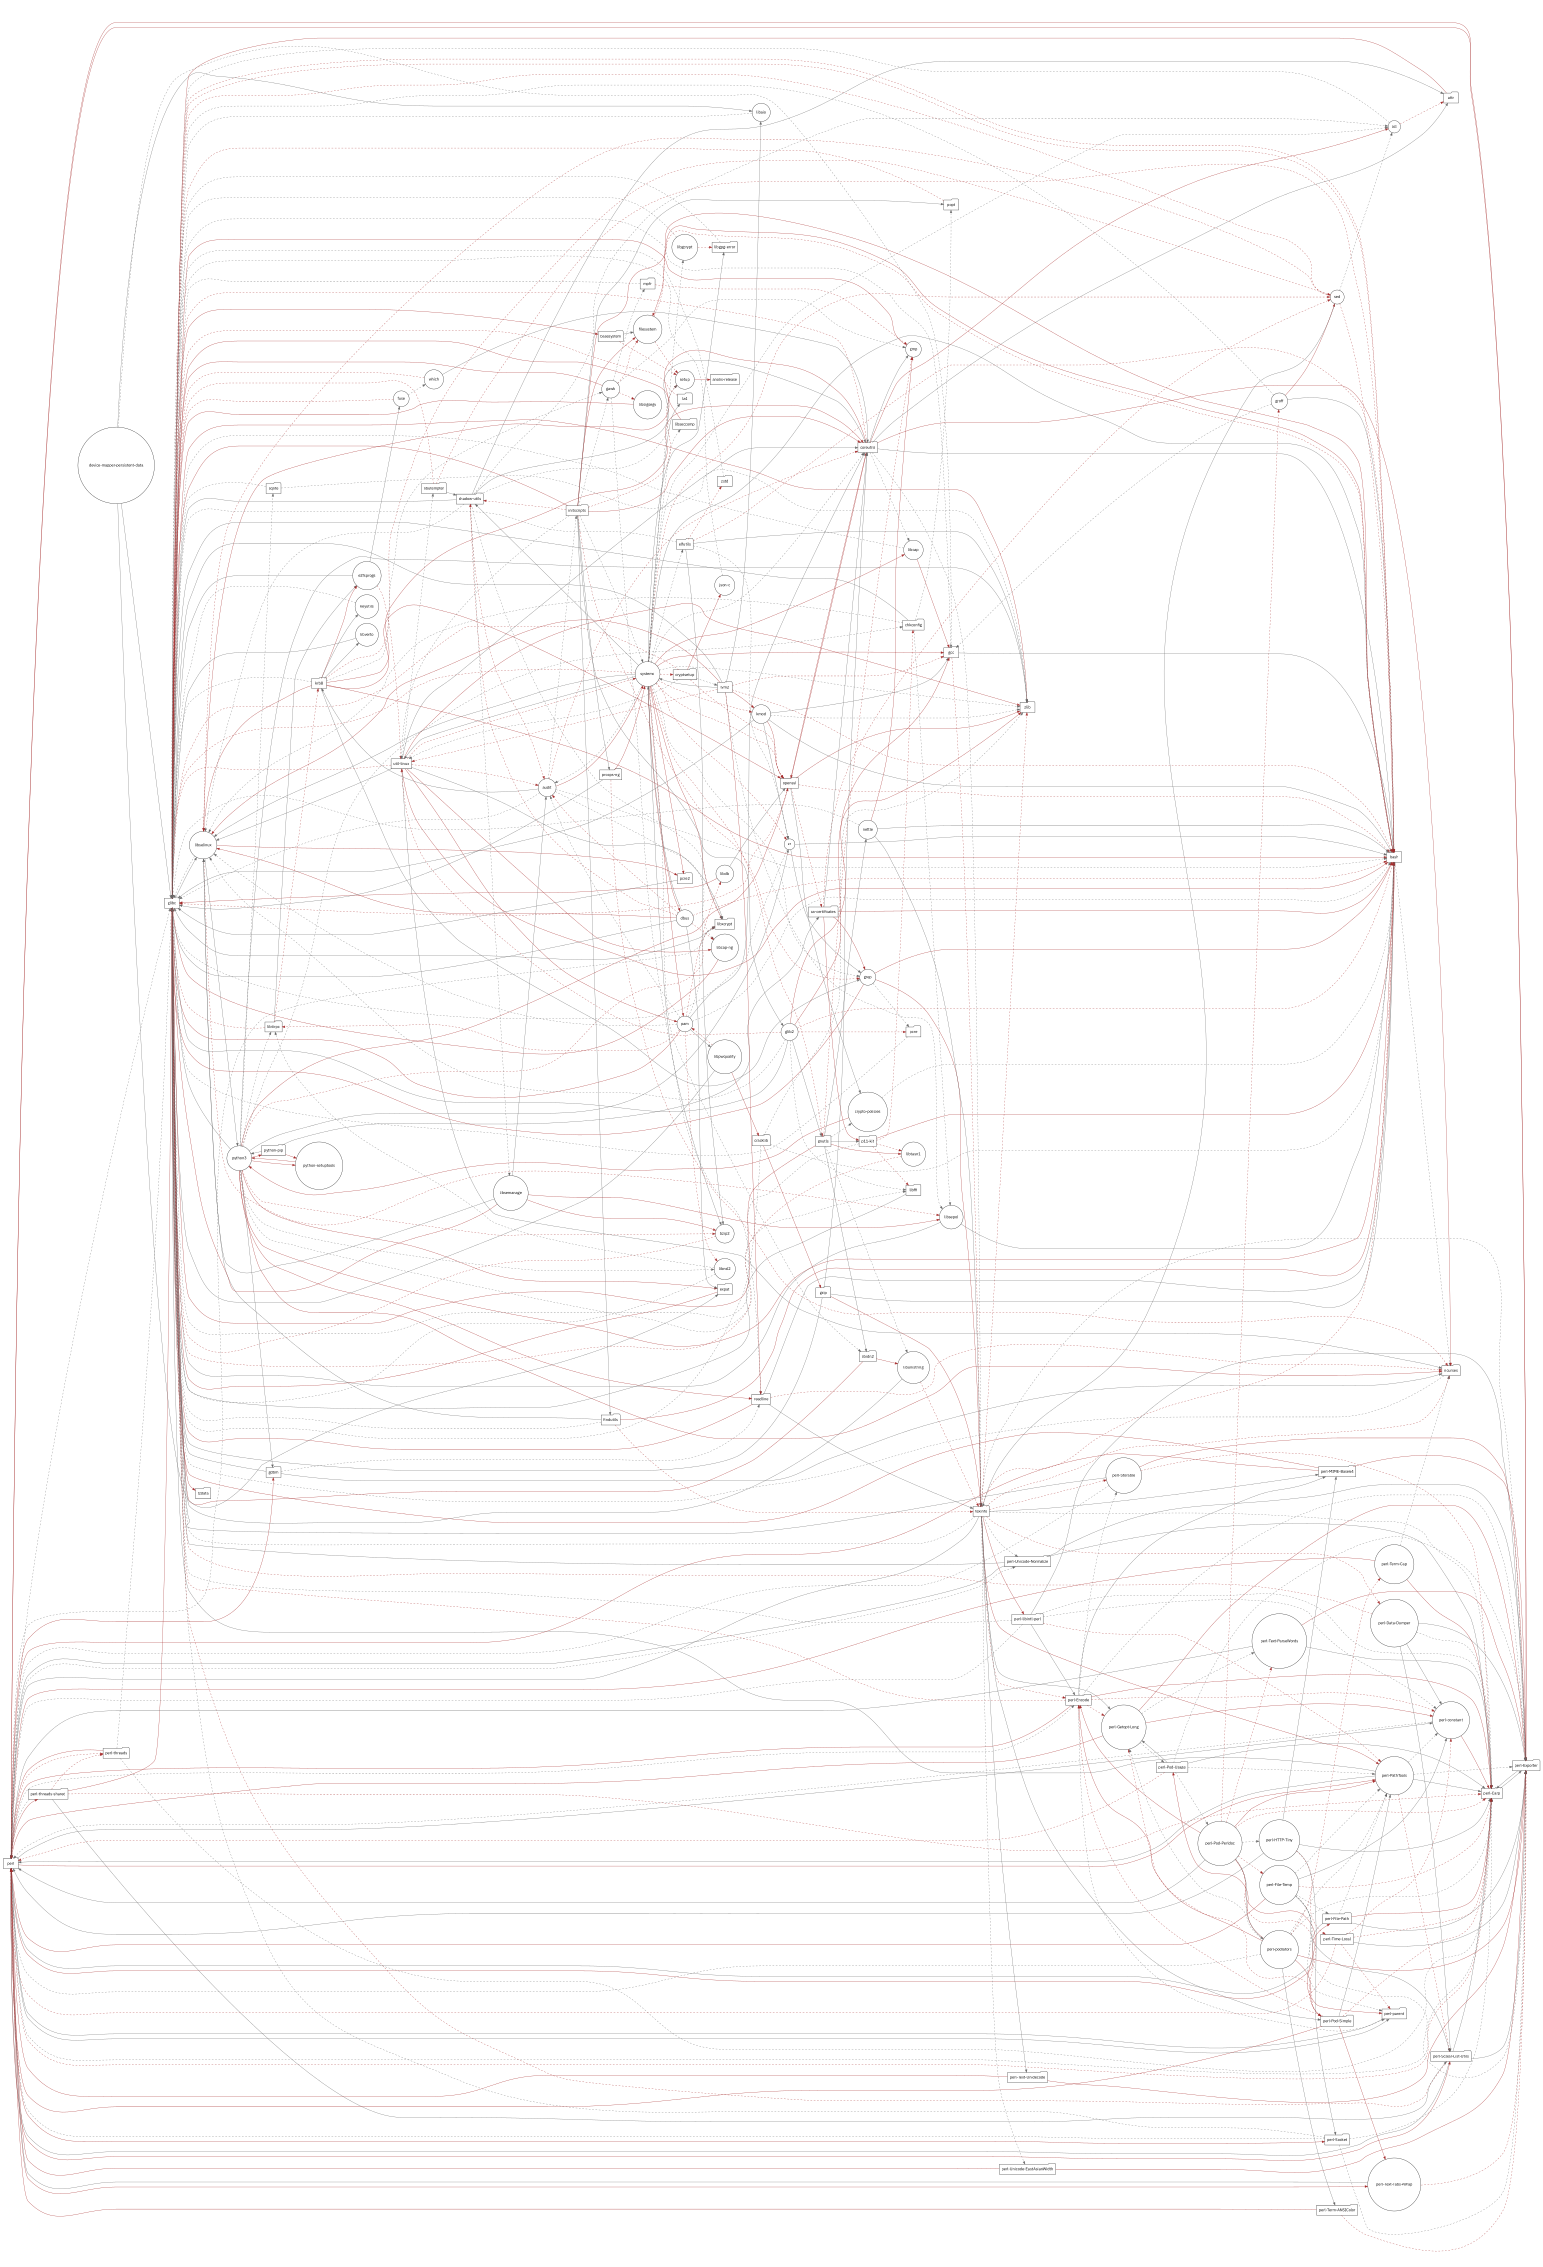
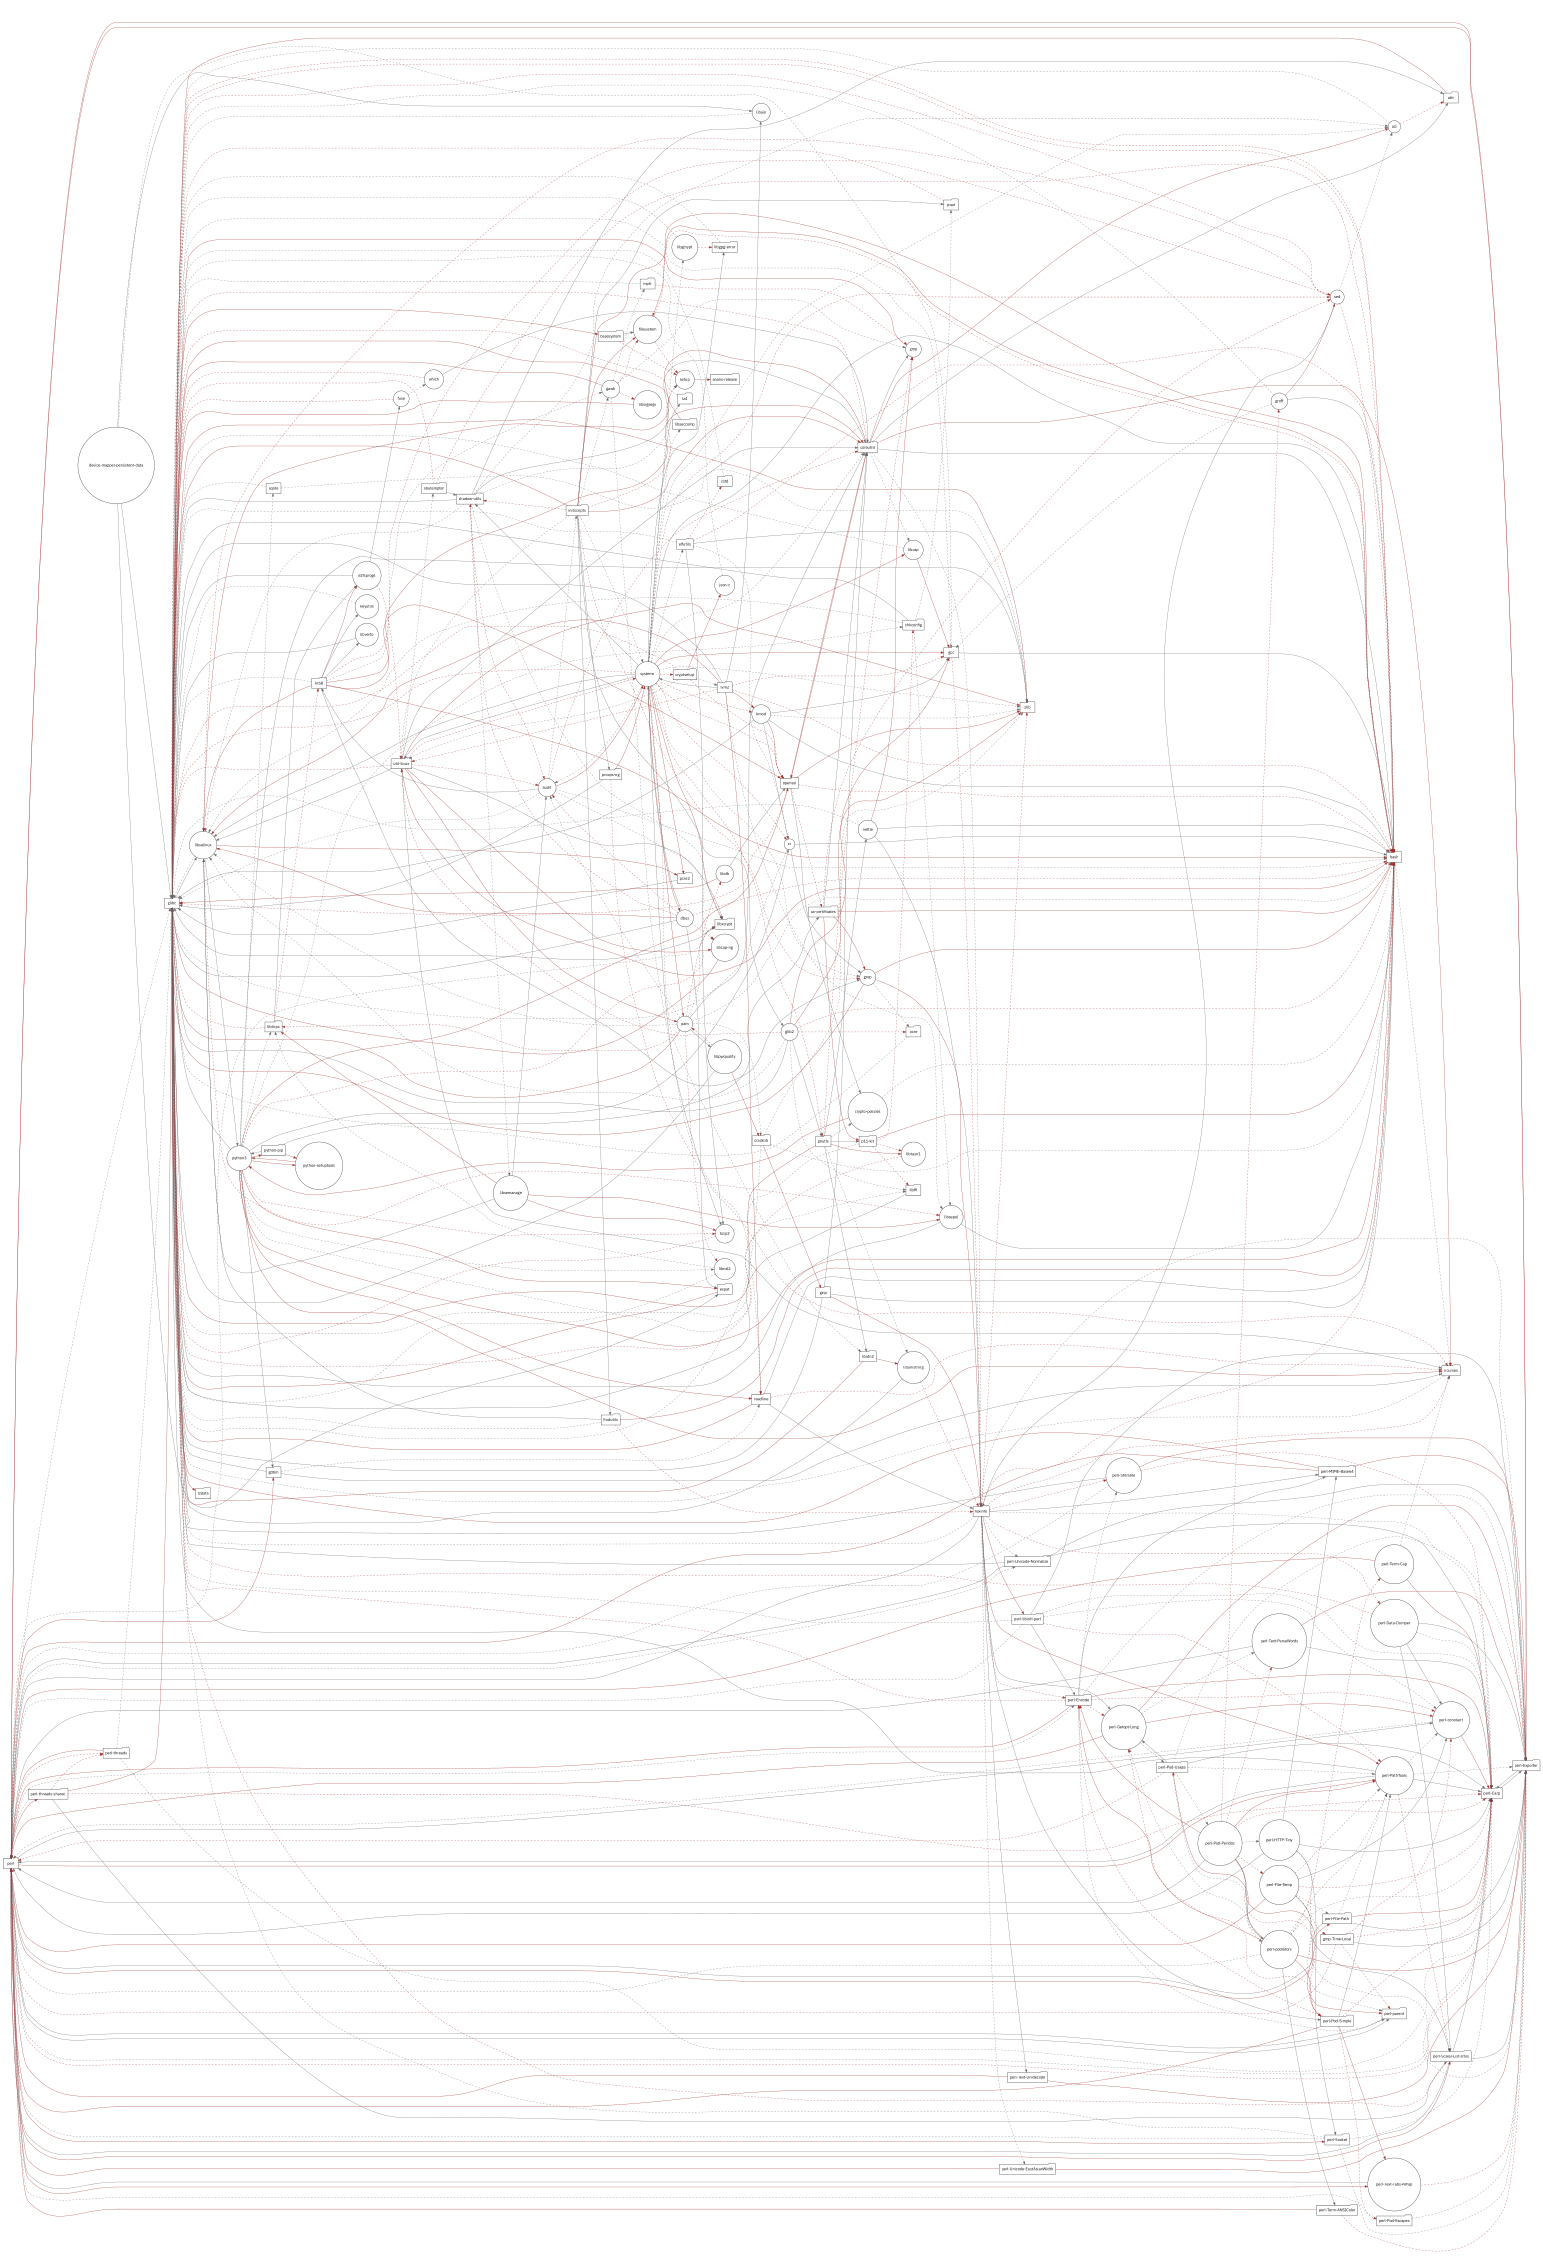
none -> (752, 1062)
(213, 1242) -> (390, 1108)
none -> (1200, 1872)
(1337, 1939) -> (1337, 1939)
none -> (1394, 2221)
